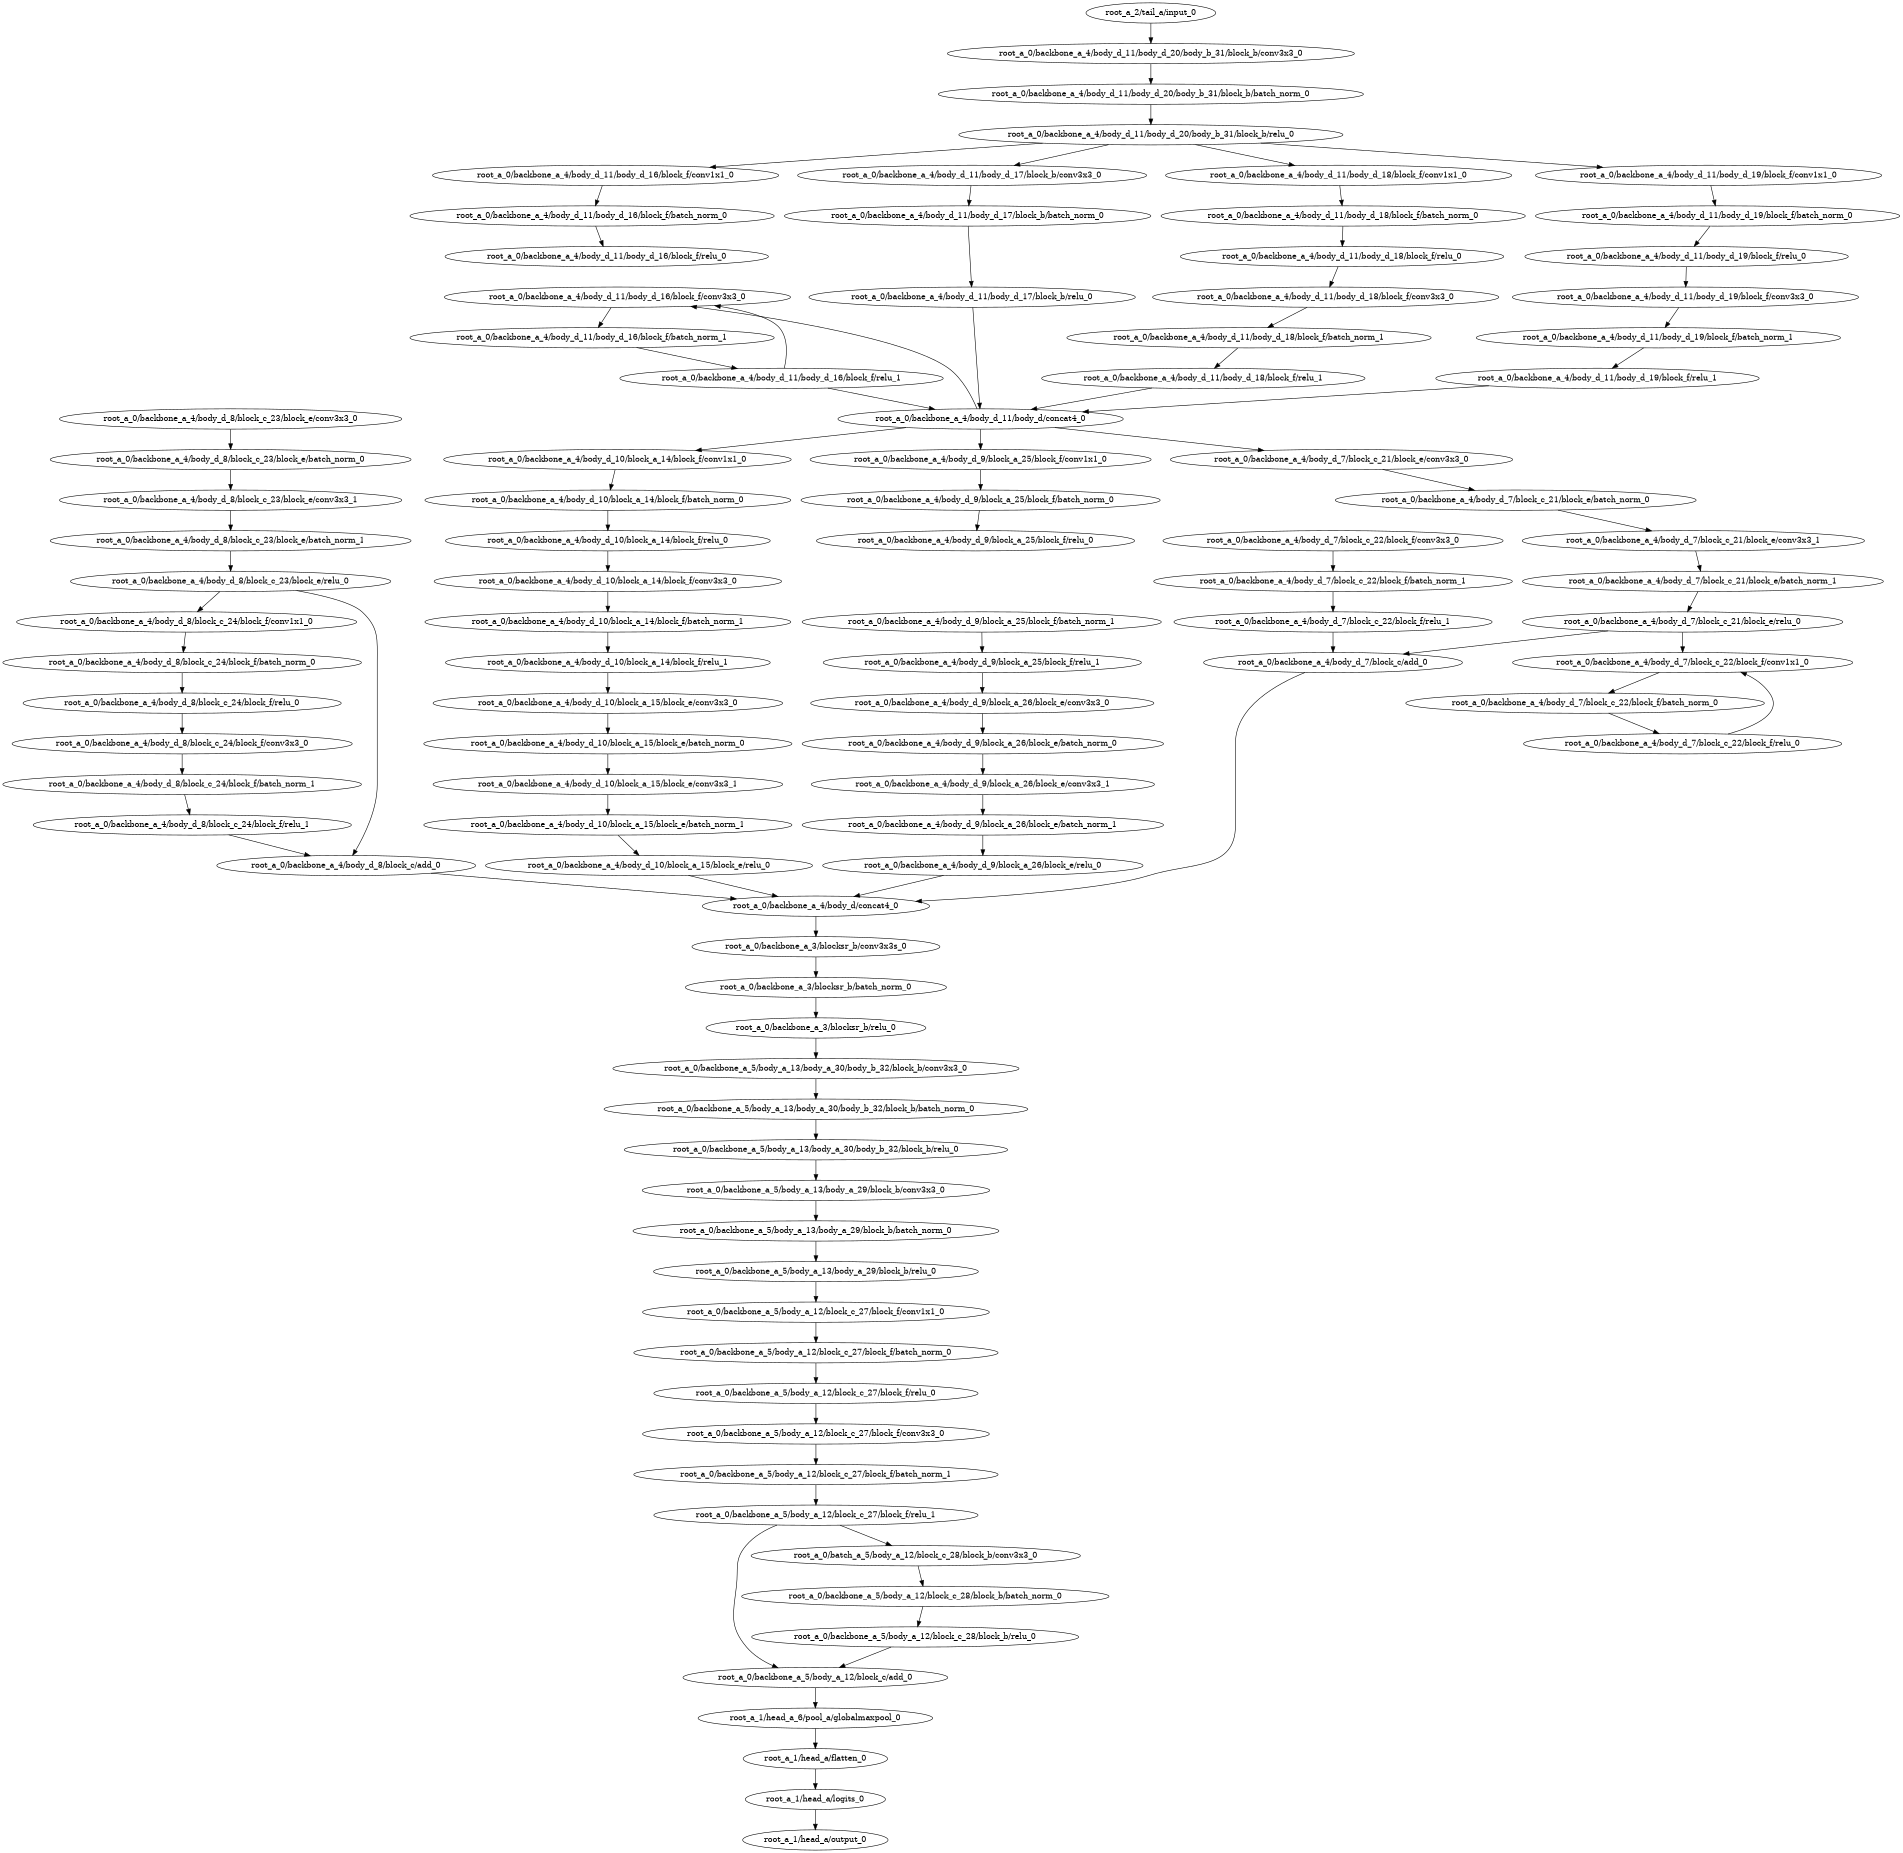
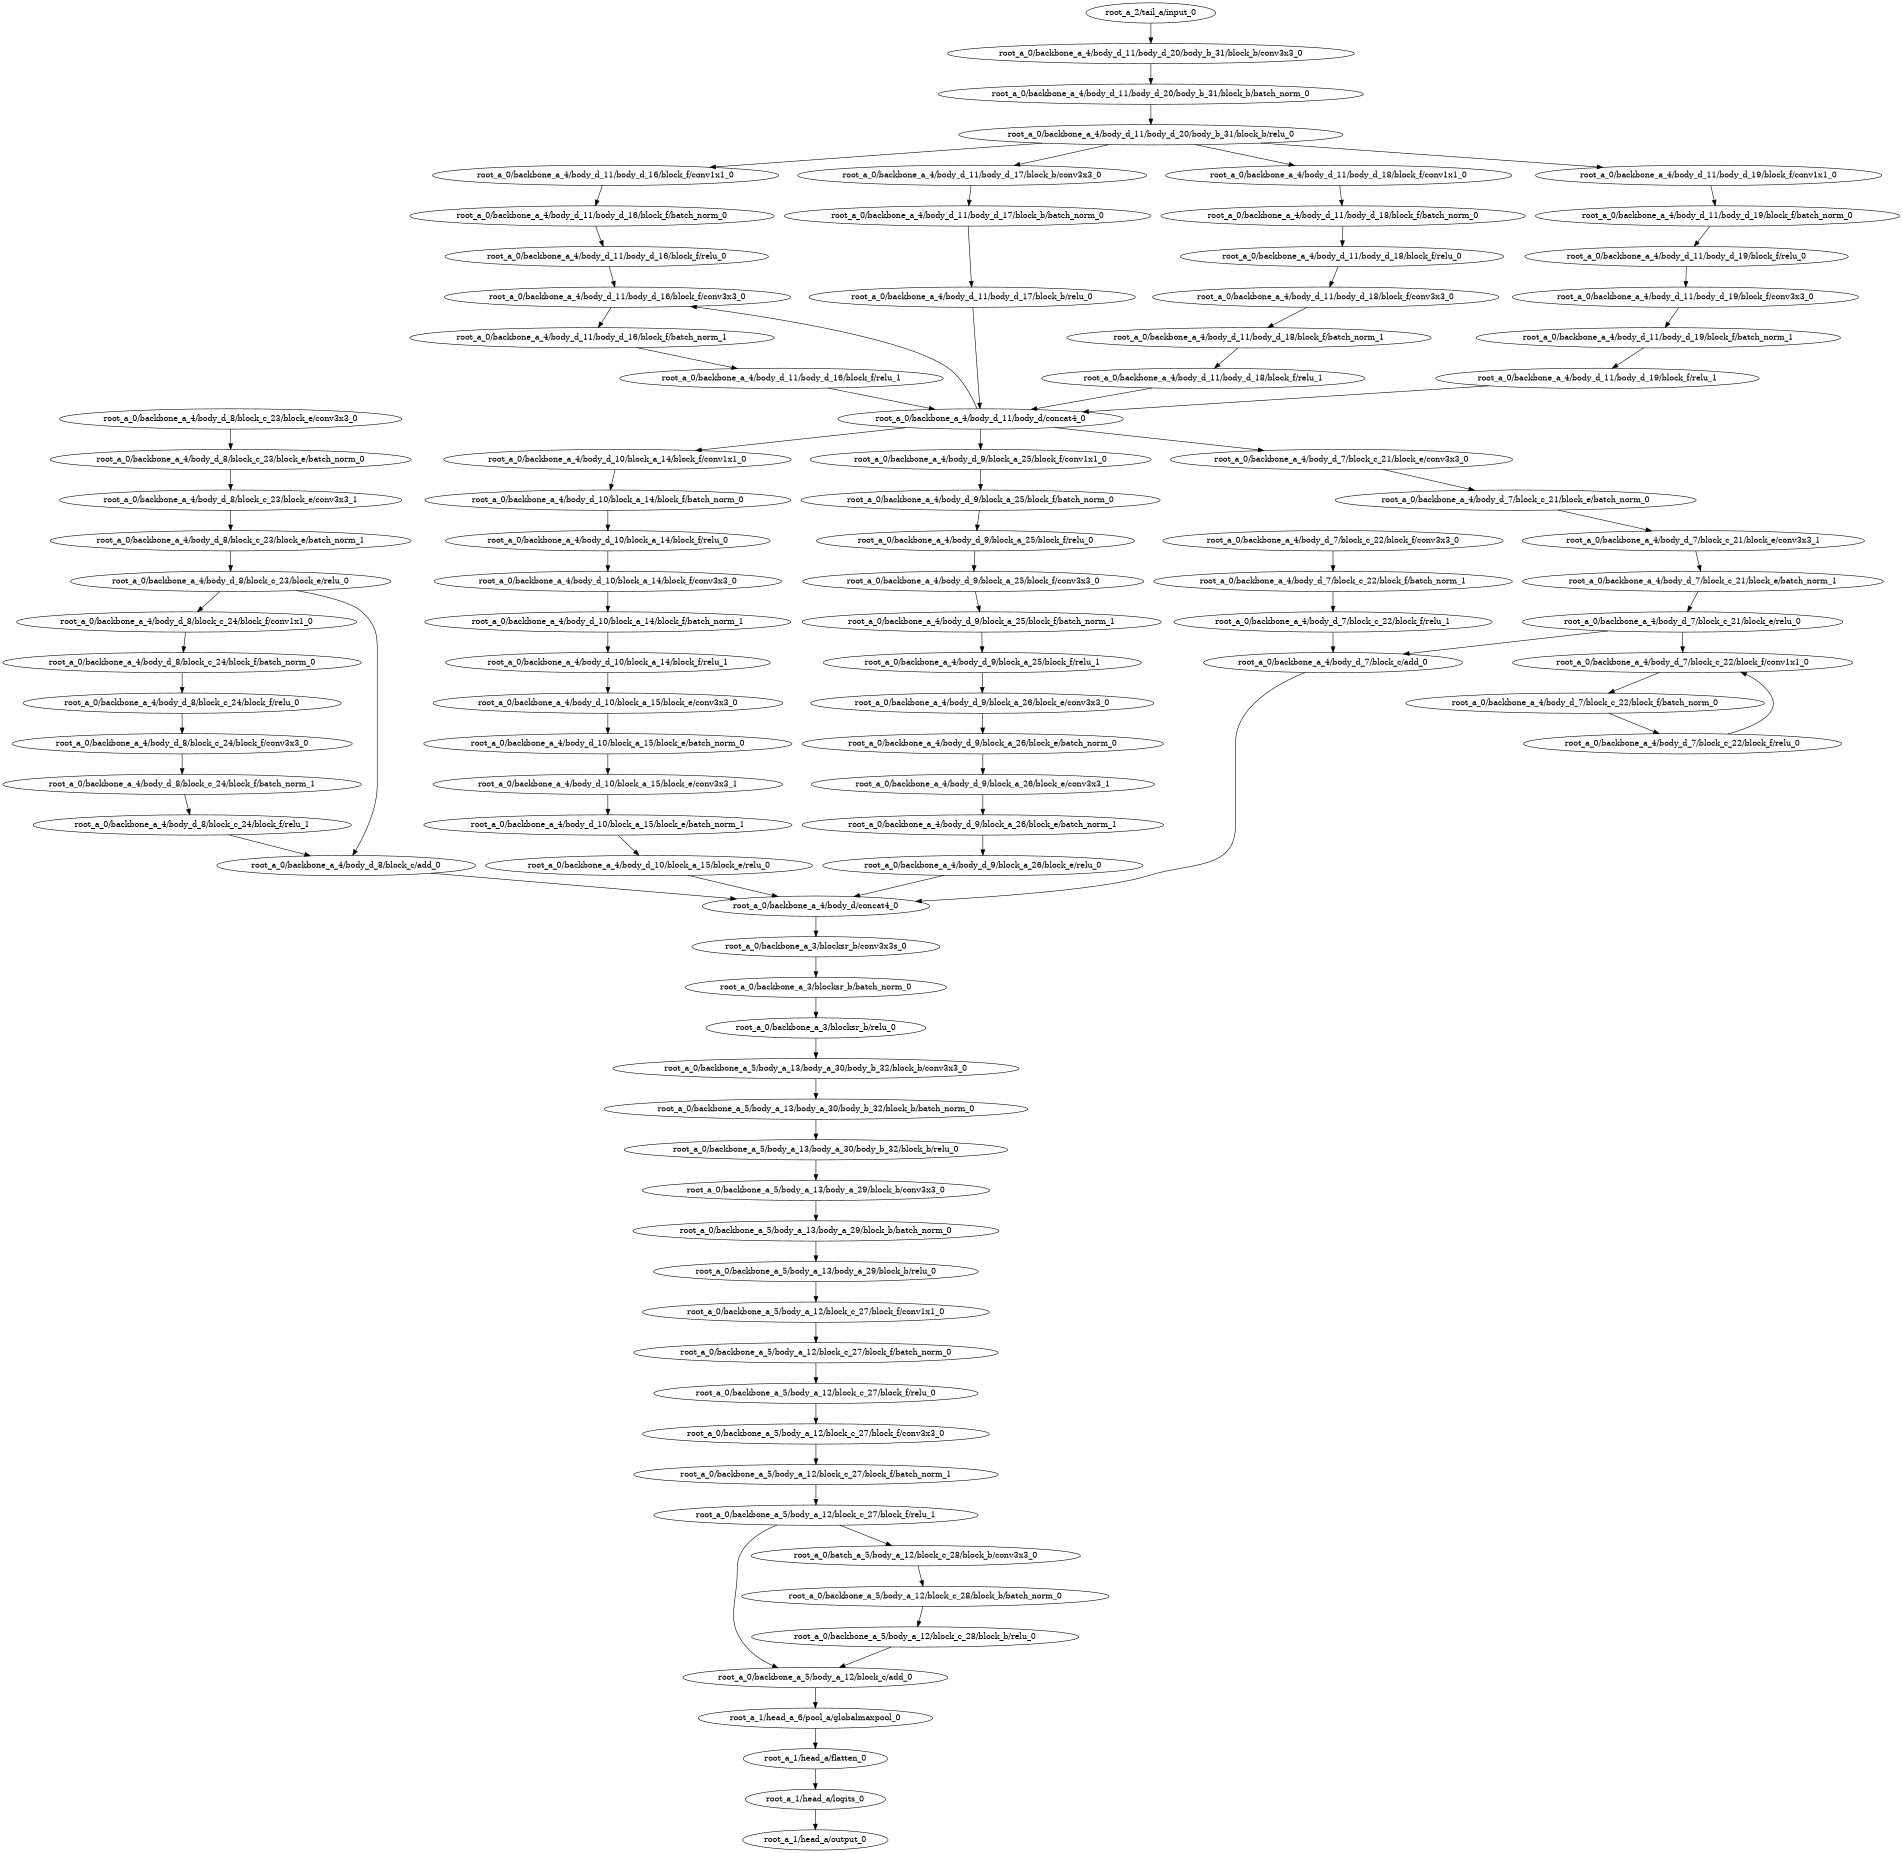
(773, 323) -> (611, 274)
none -> (973, 581)
